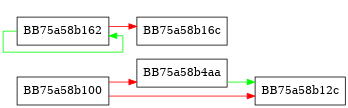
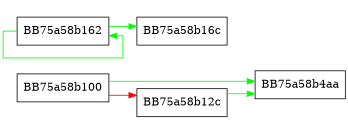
(119, 26) -> (119, 26)
(119, 82) -> (178, 81)
(237, 82) -> (237, 94)
